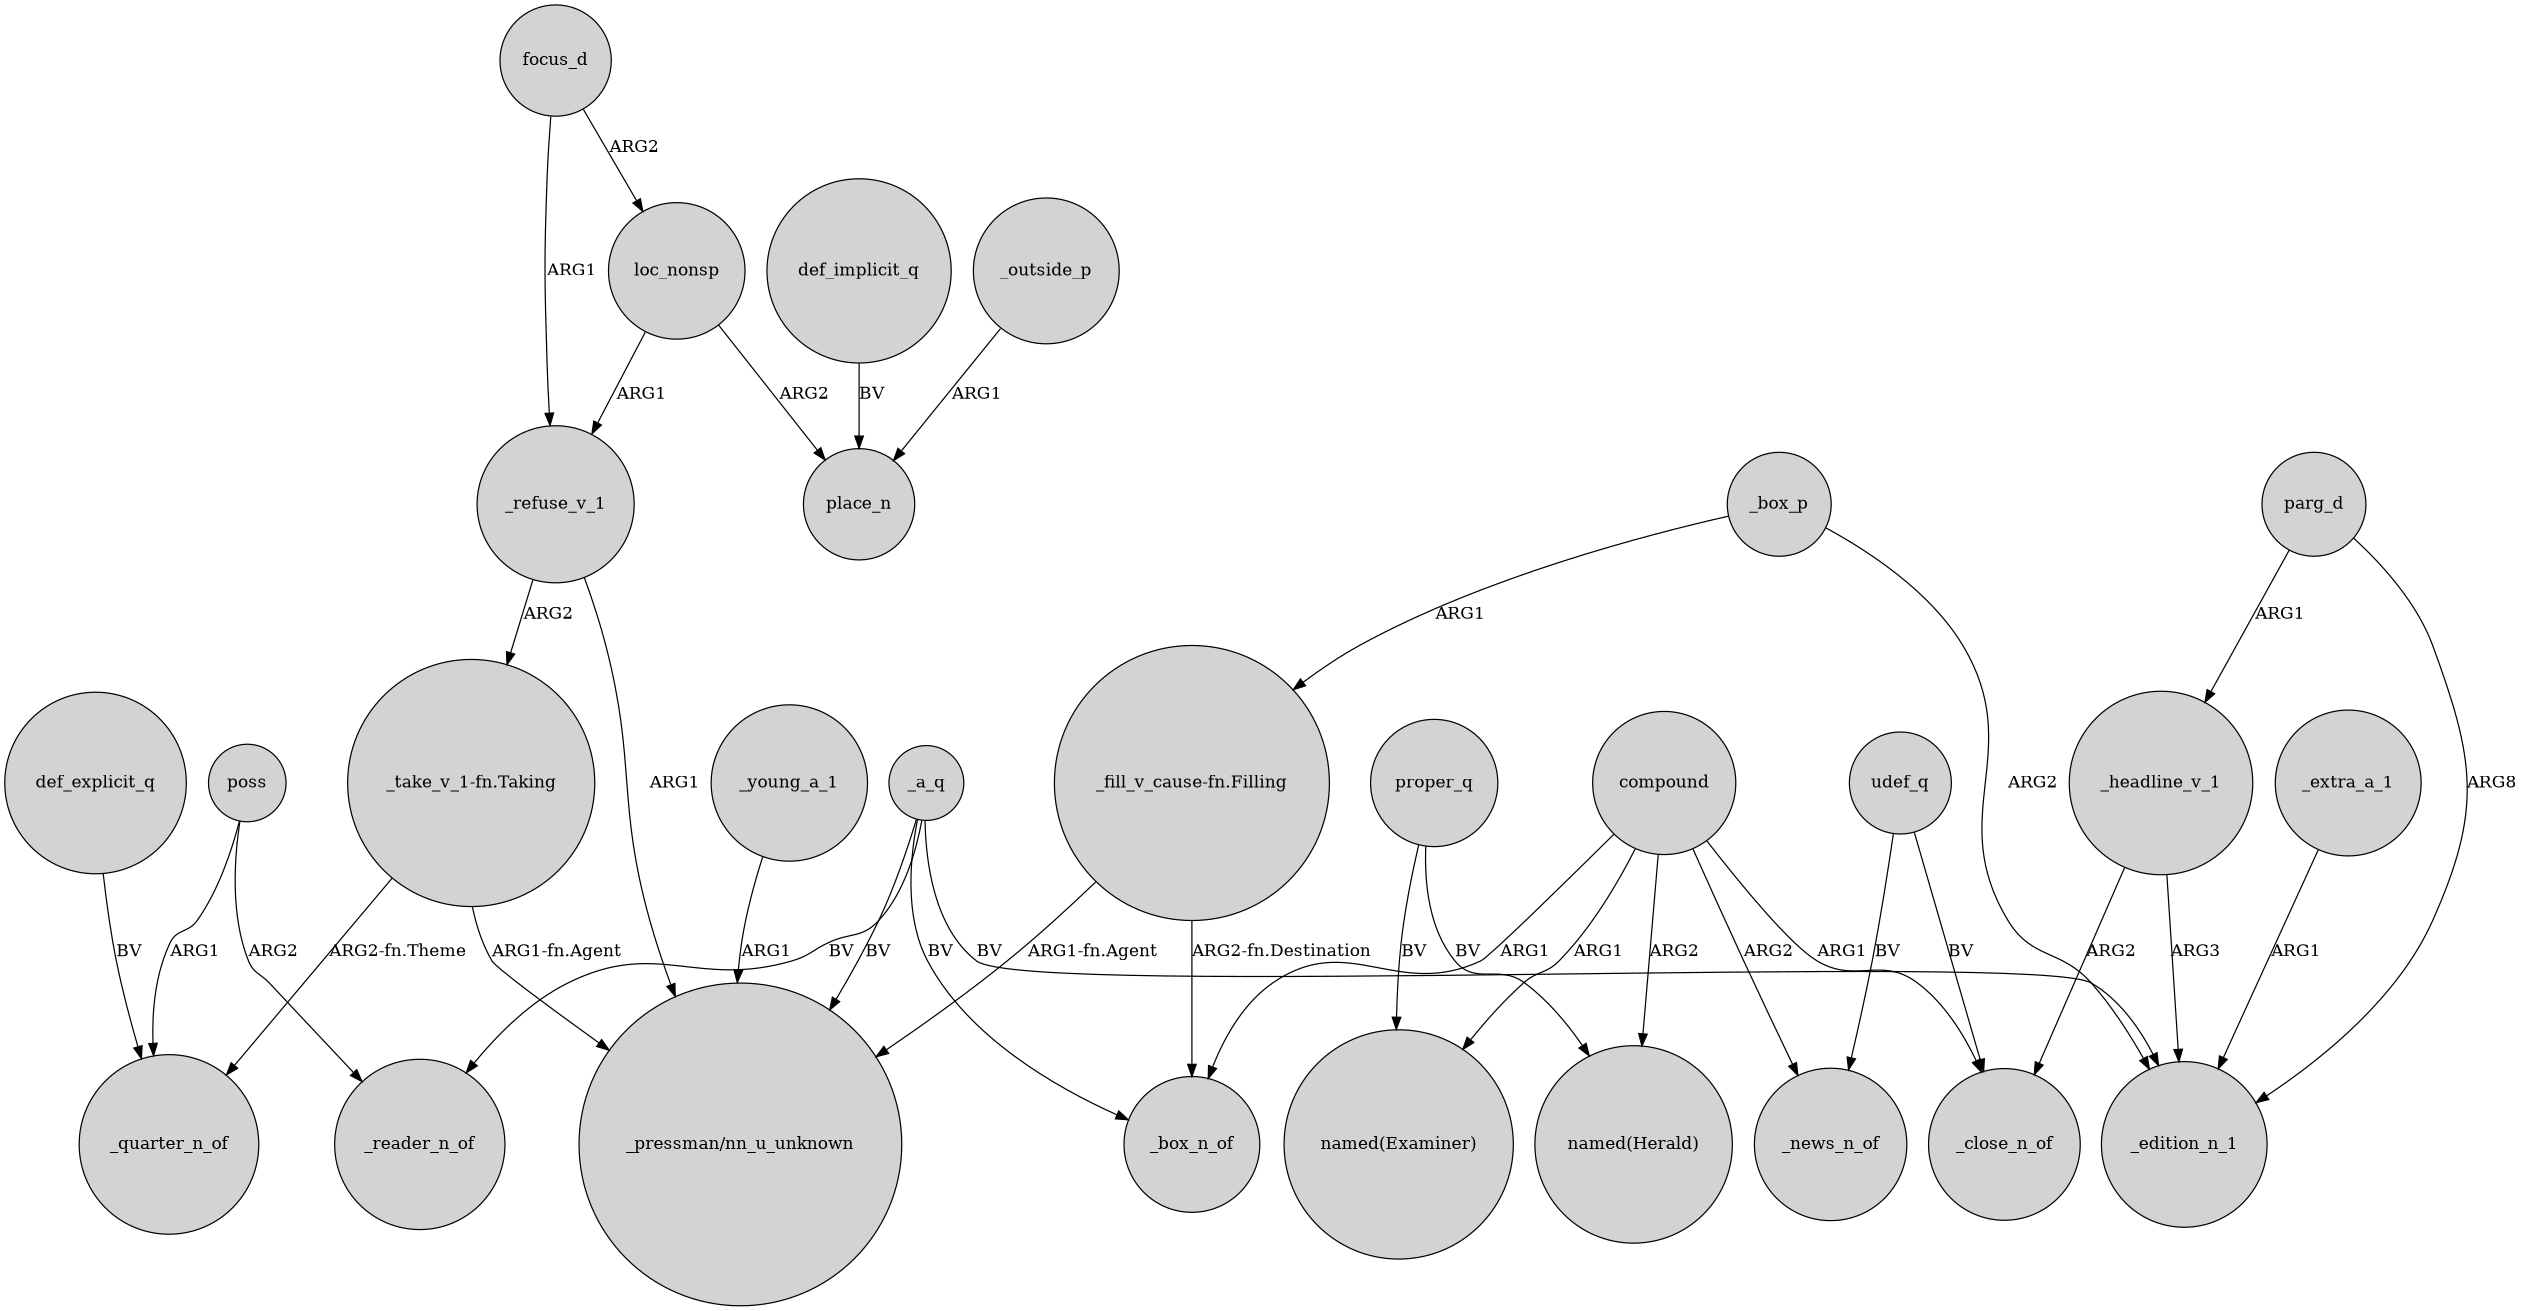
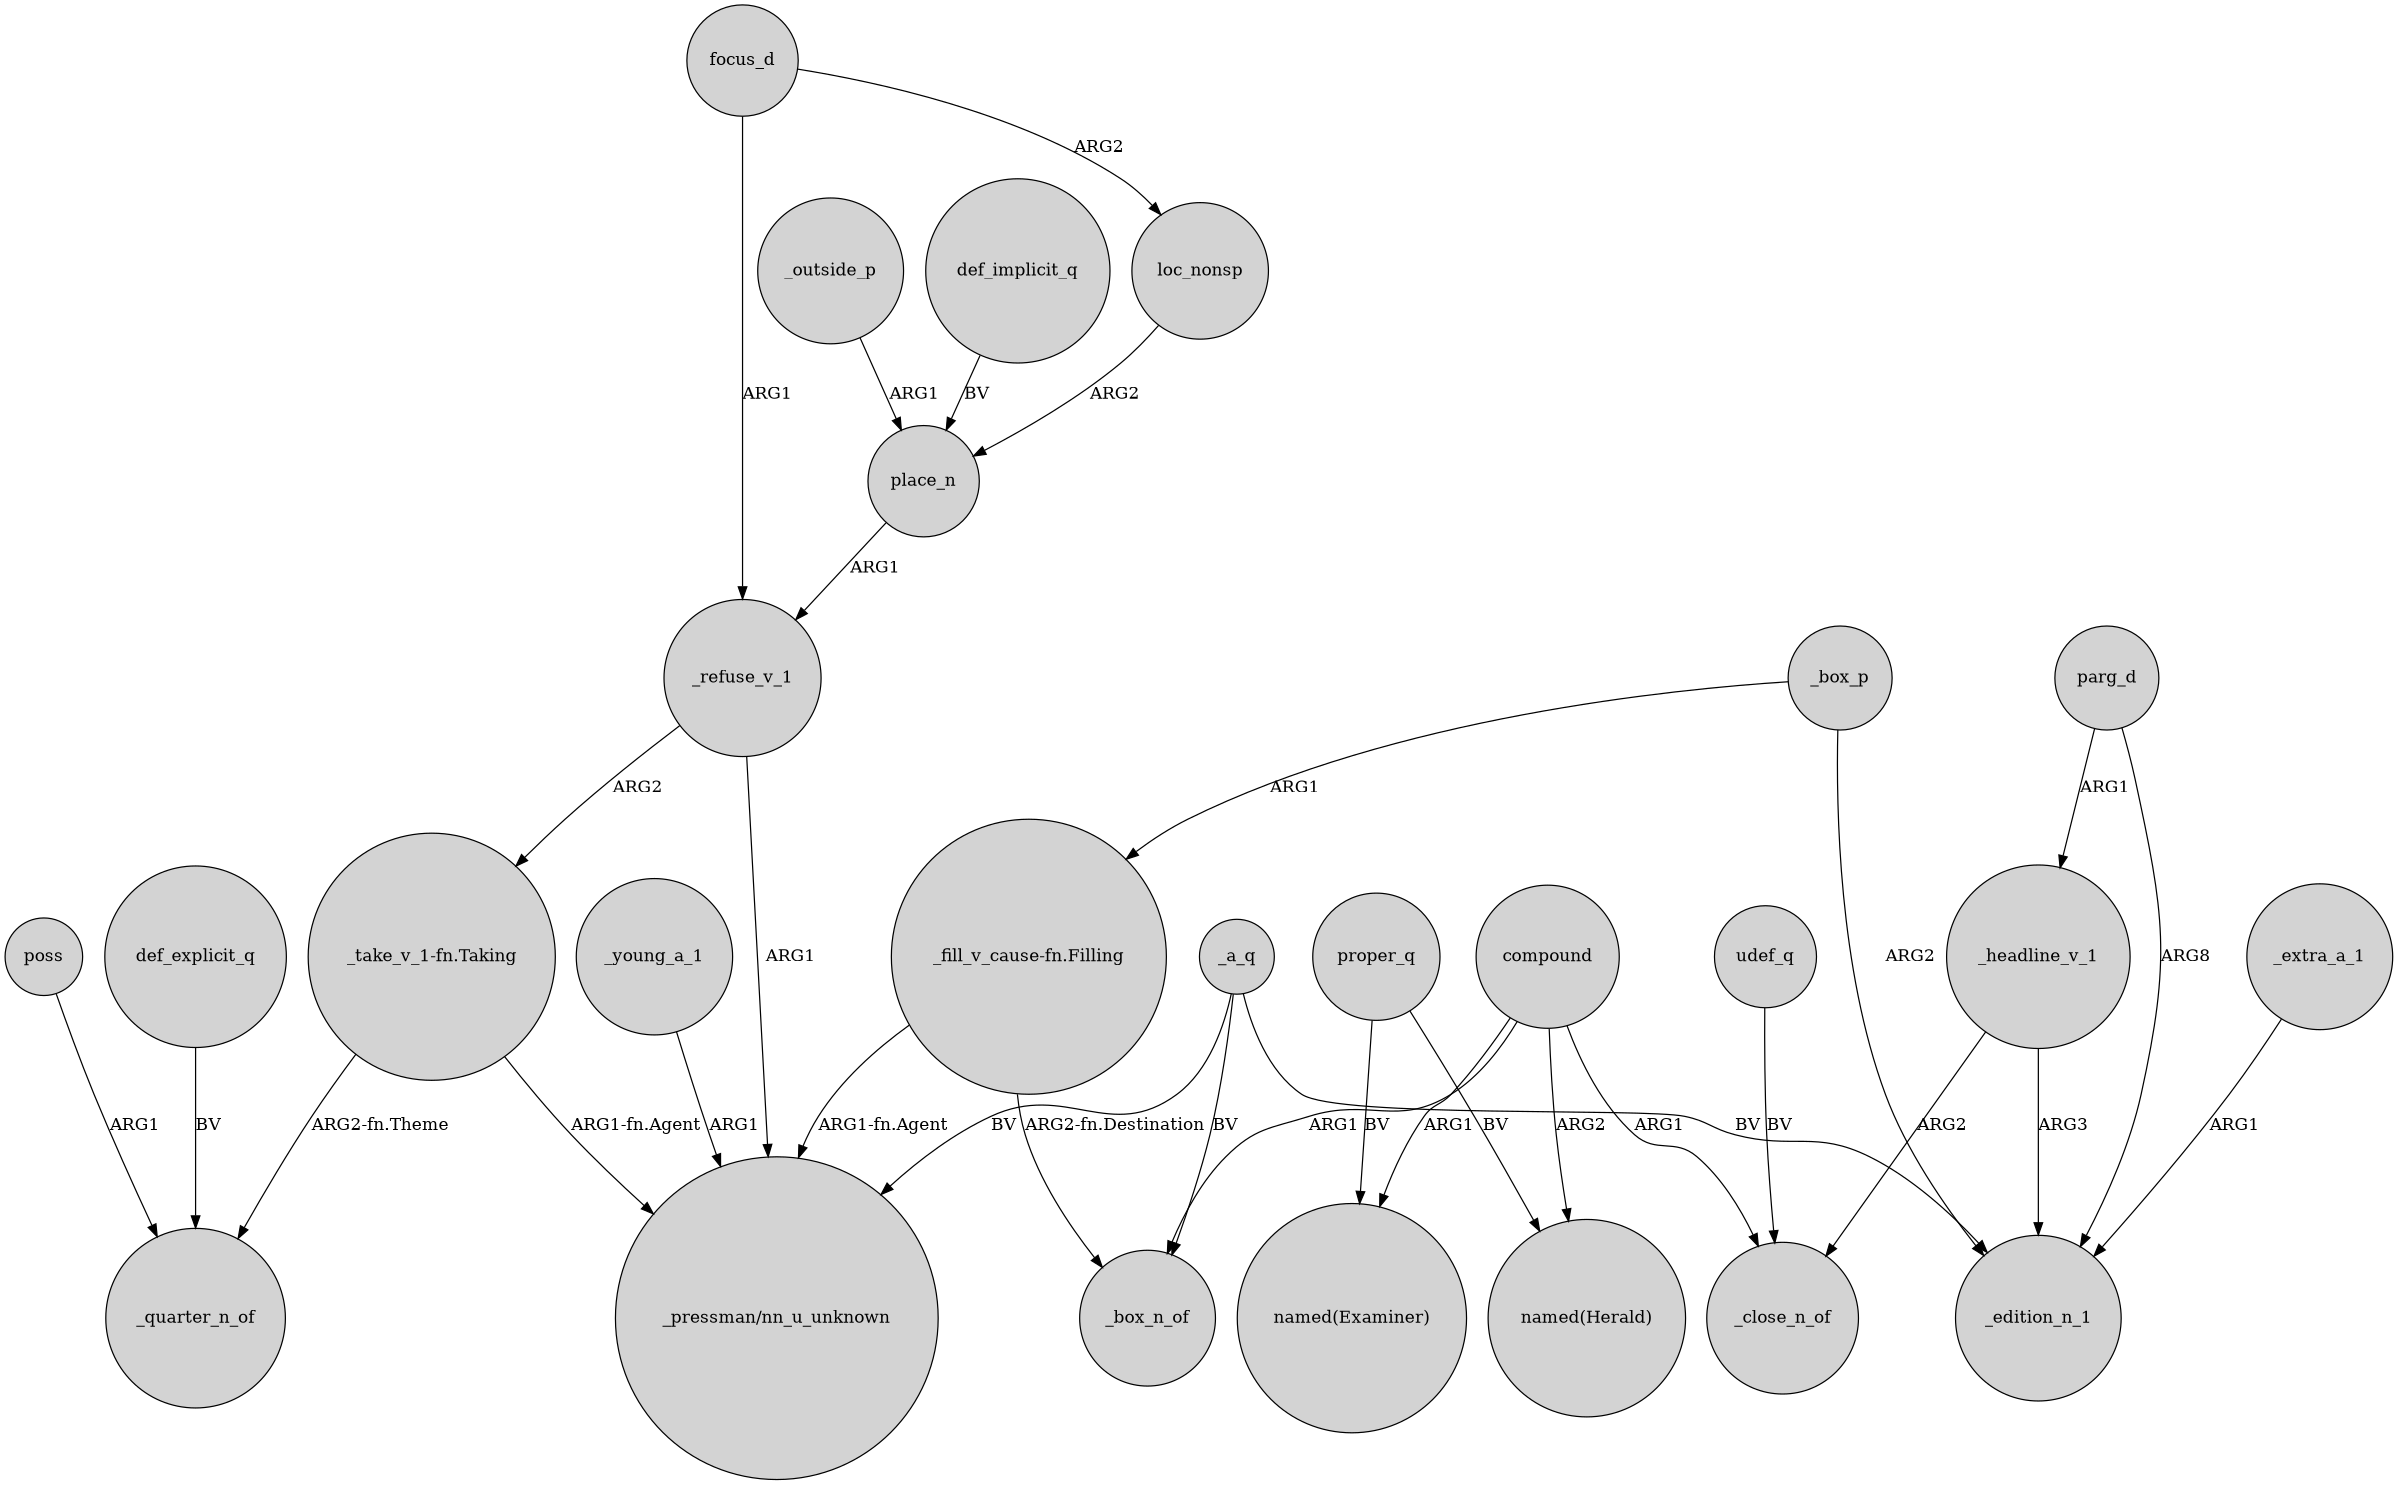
(622, 377) -> (845, 567)
(420, 1144) -> none
(1831, 1144) -> none
